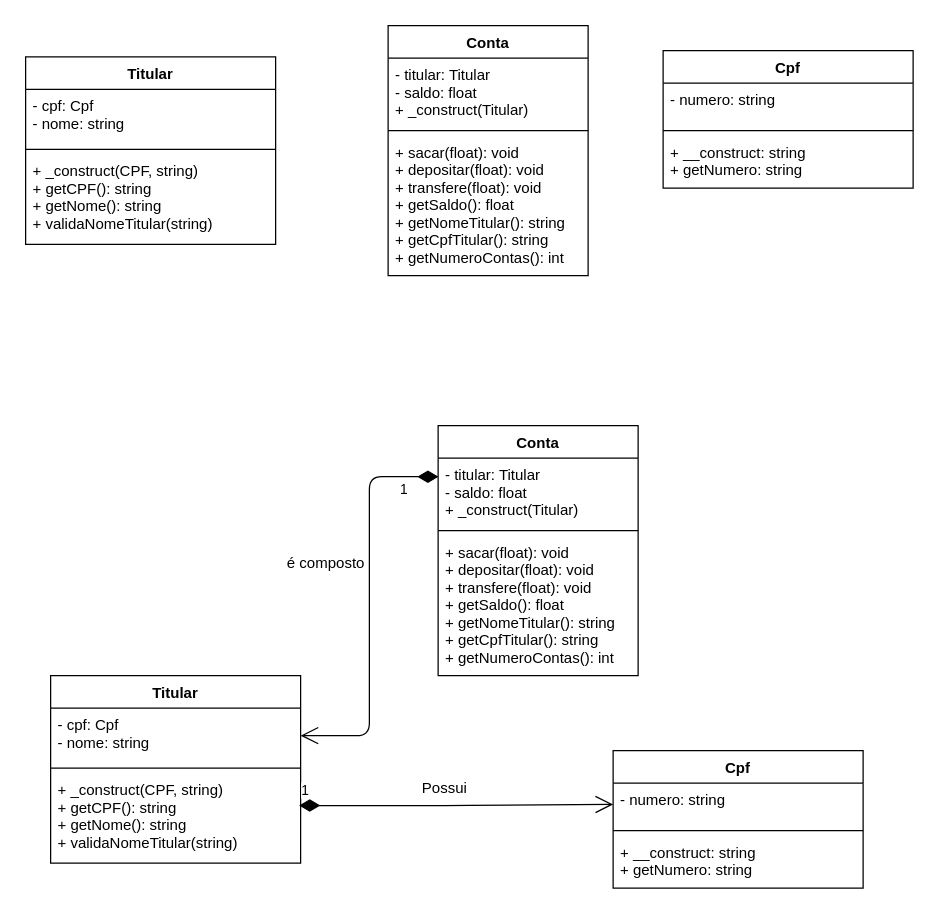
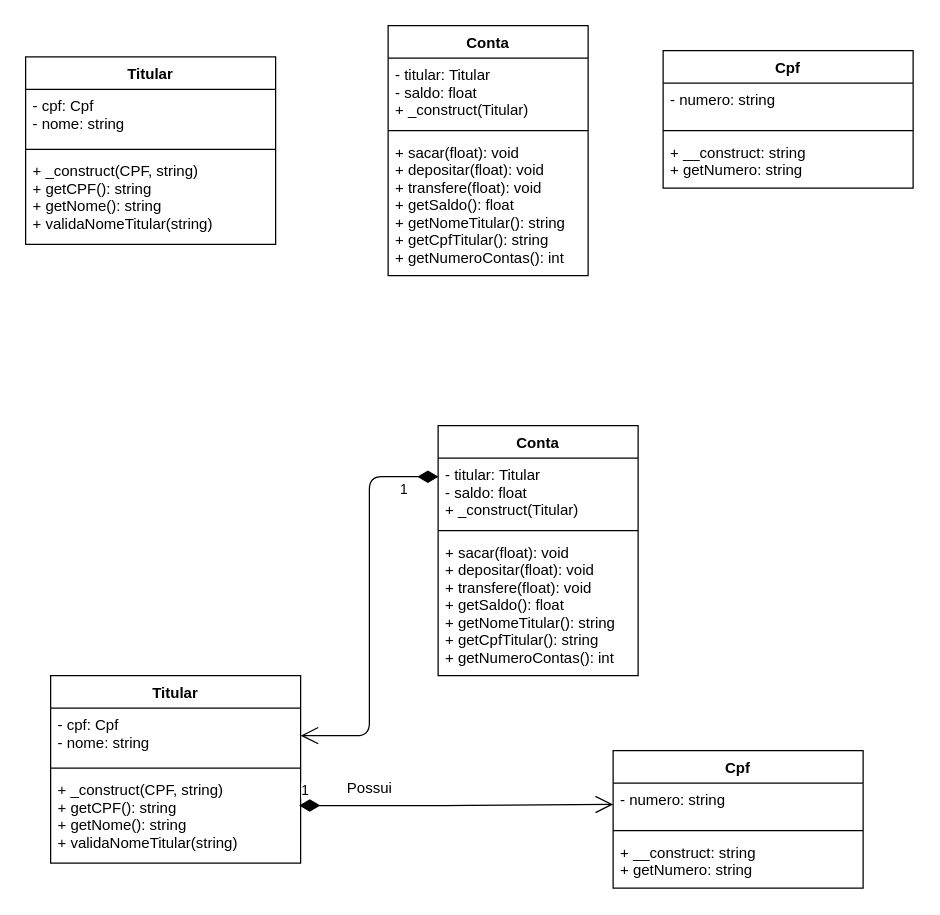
(326, 563) -> none
(444, 788) -> (369, 788)
